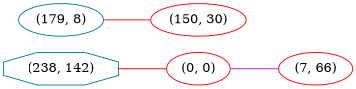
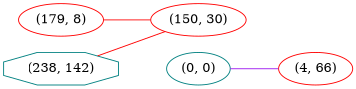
(61, 20) -> (61, 20)
(142, 69) -> (131, 44)
(198, 69) -> (198, 69)
(316, 69) -> (316, 69)
